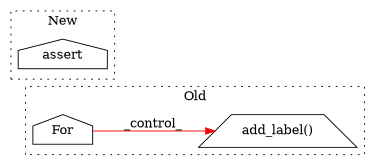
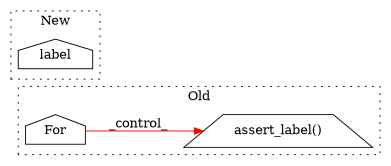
(63, 55) -> (55, 55)
(278, 131) -> (278, 131)
